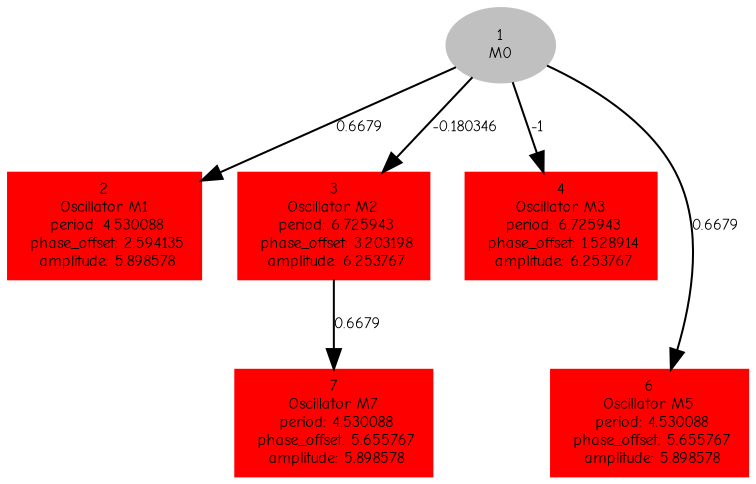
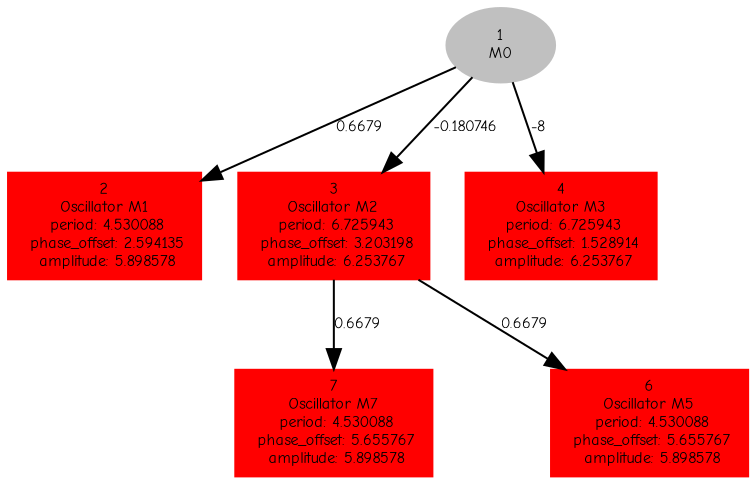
(469, 127) -> (469, 127)
(541, 127) -> (541, 127)
(678, 178) -> (483, 319)
